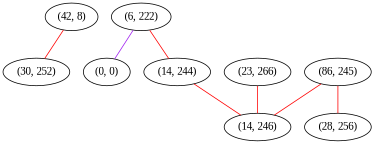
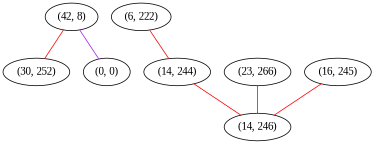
(124, 45) -> (89, 44)
(338, 72) -> (338, 72)
(338, 127) -> none
